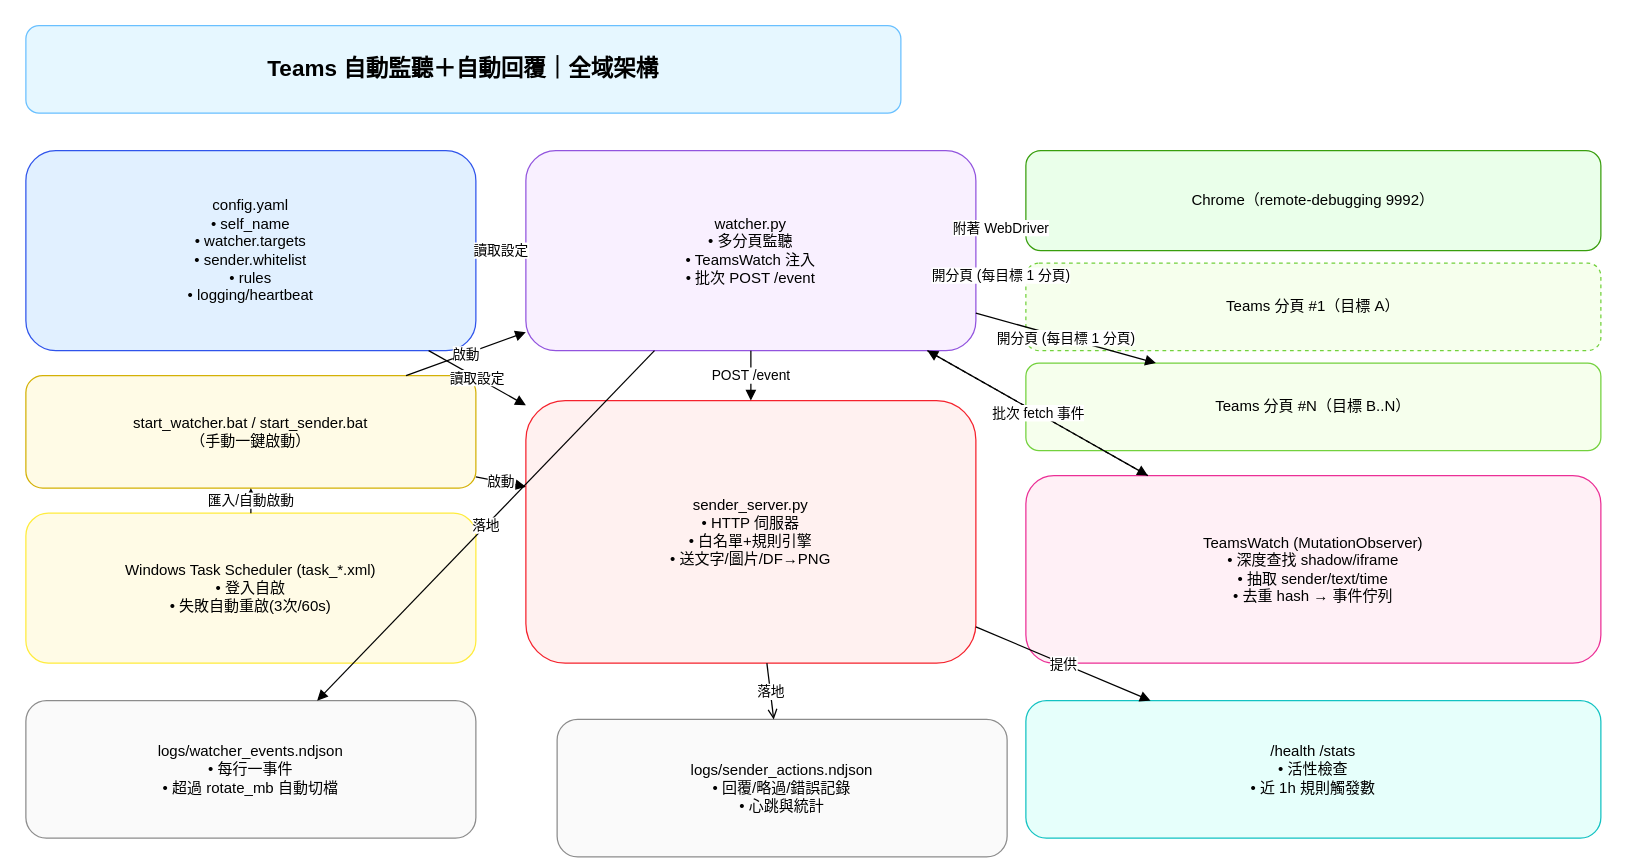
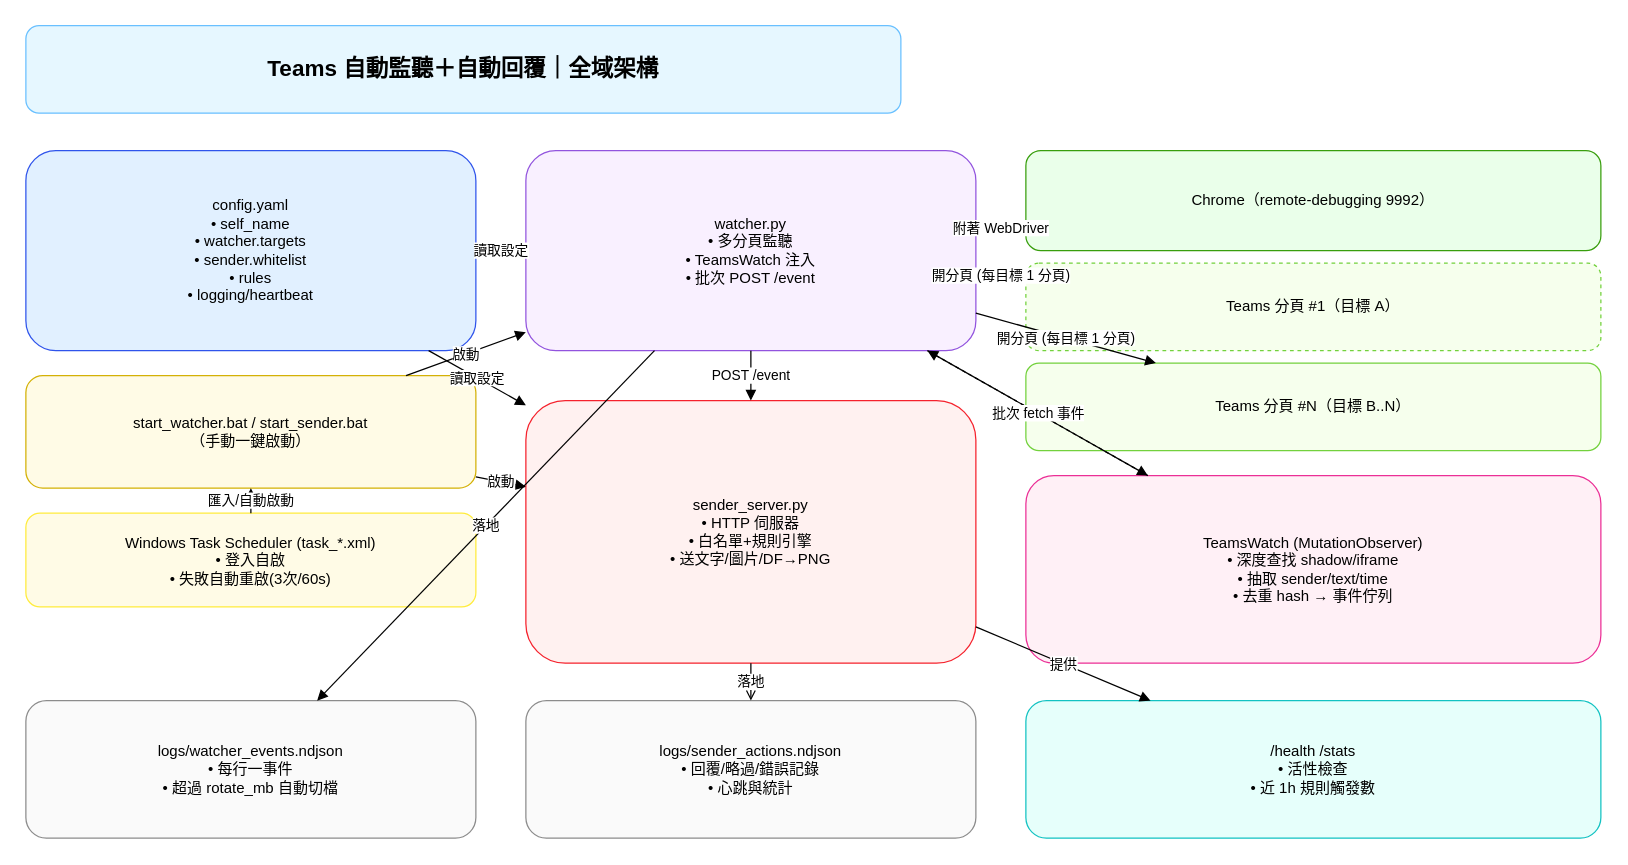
(251, 588) -> (251, 560)
(782, 788) -> (751, 769)
